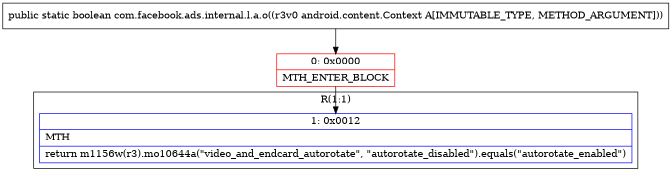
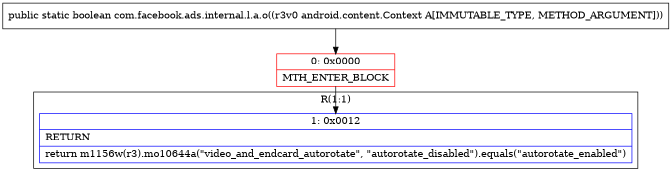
(58, 138) -> (68, 138)
